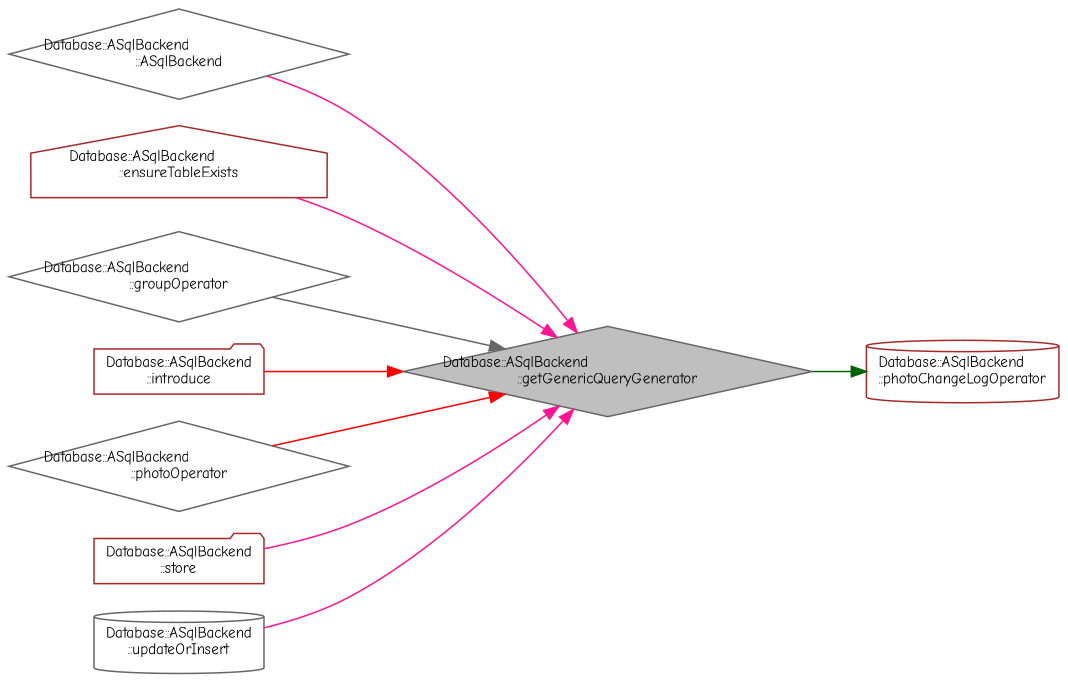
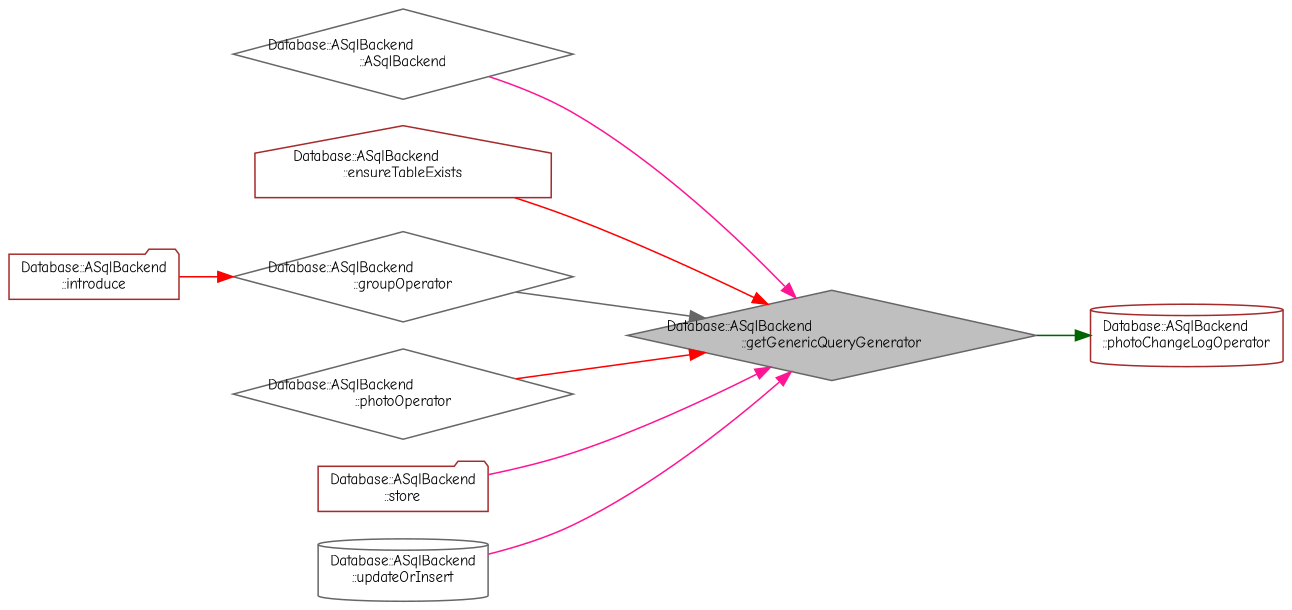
(424, 256) -> (636, 244)
(326, 372) -> (198, 277)
